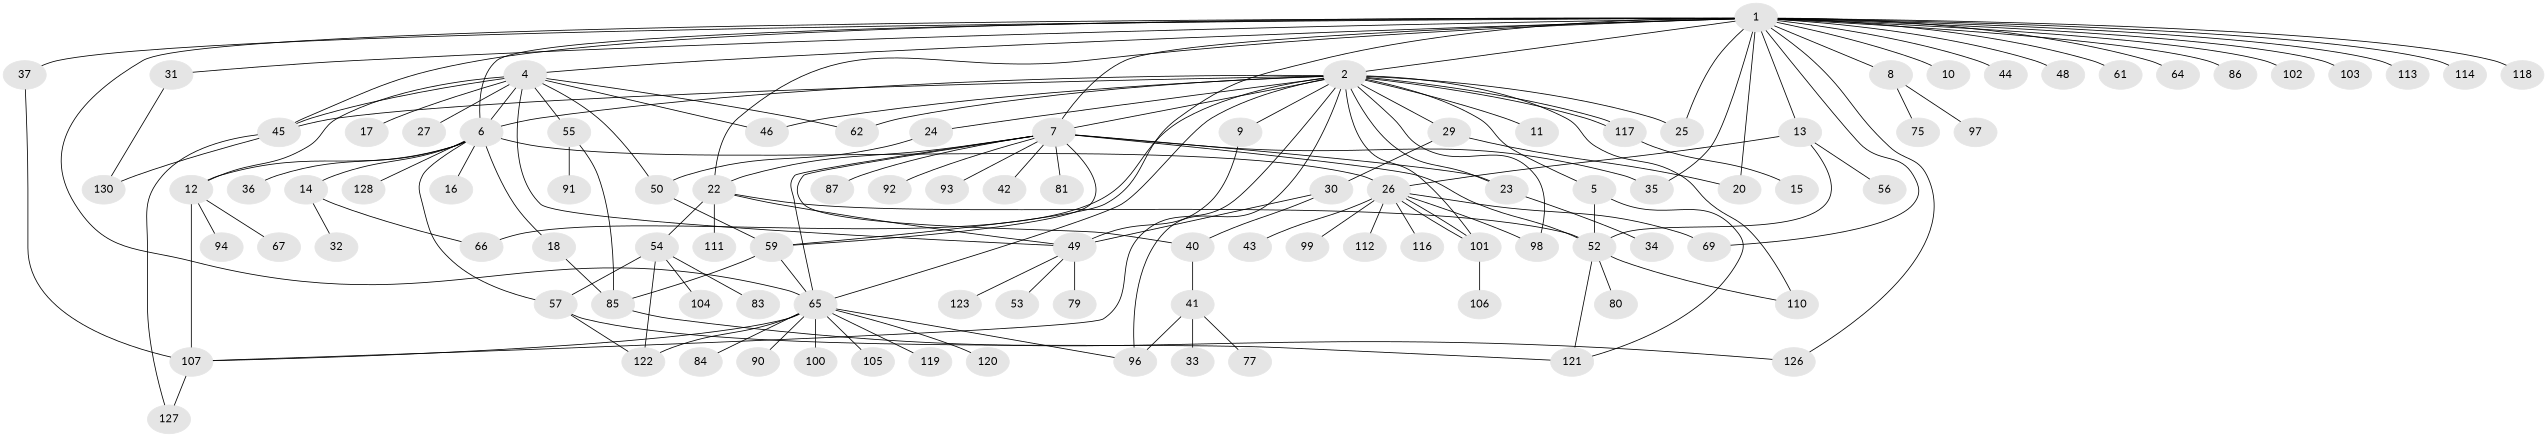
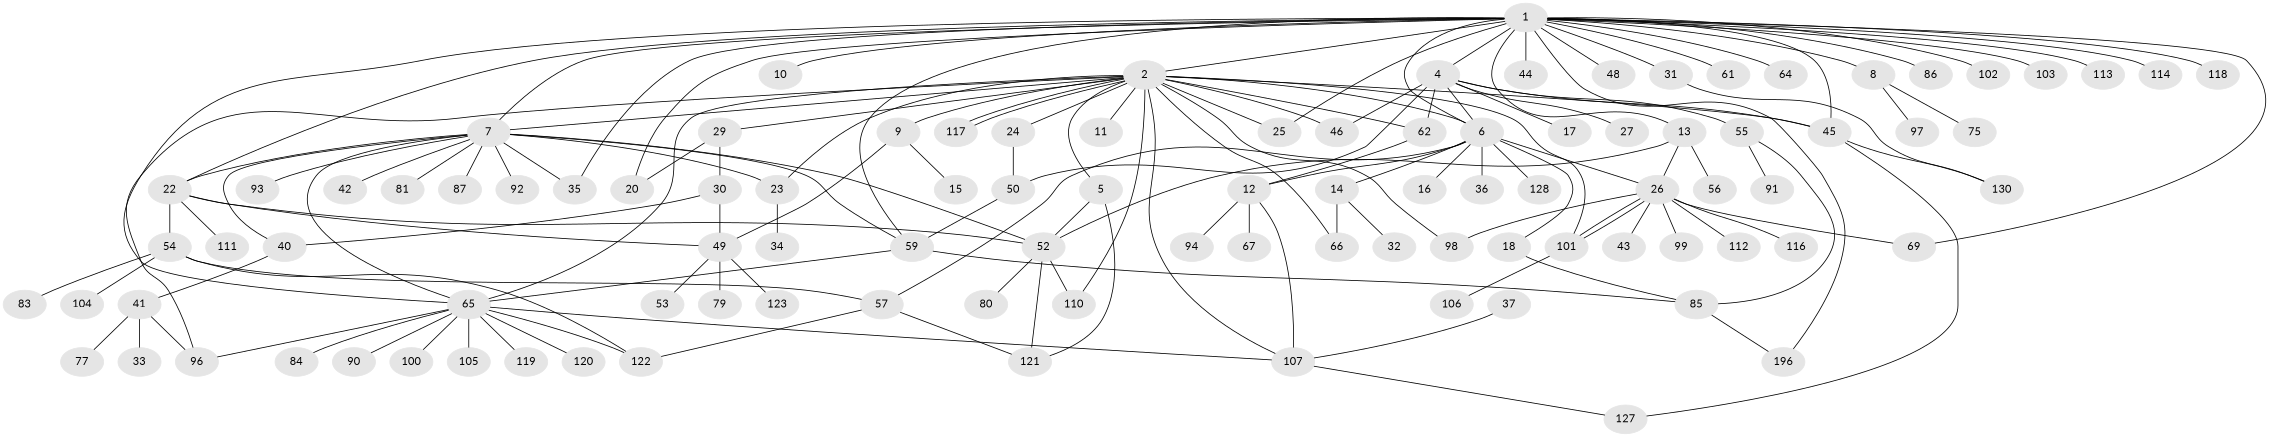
(887, 26) -> none
(328, 125) -> (1373, 153)
(1711, 161) -> (927, 161)
(641, 220) -> none
(1794, 362) -> (1783, 362)
